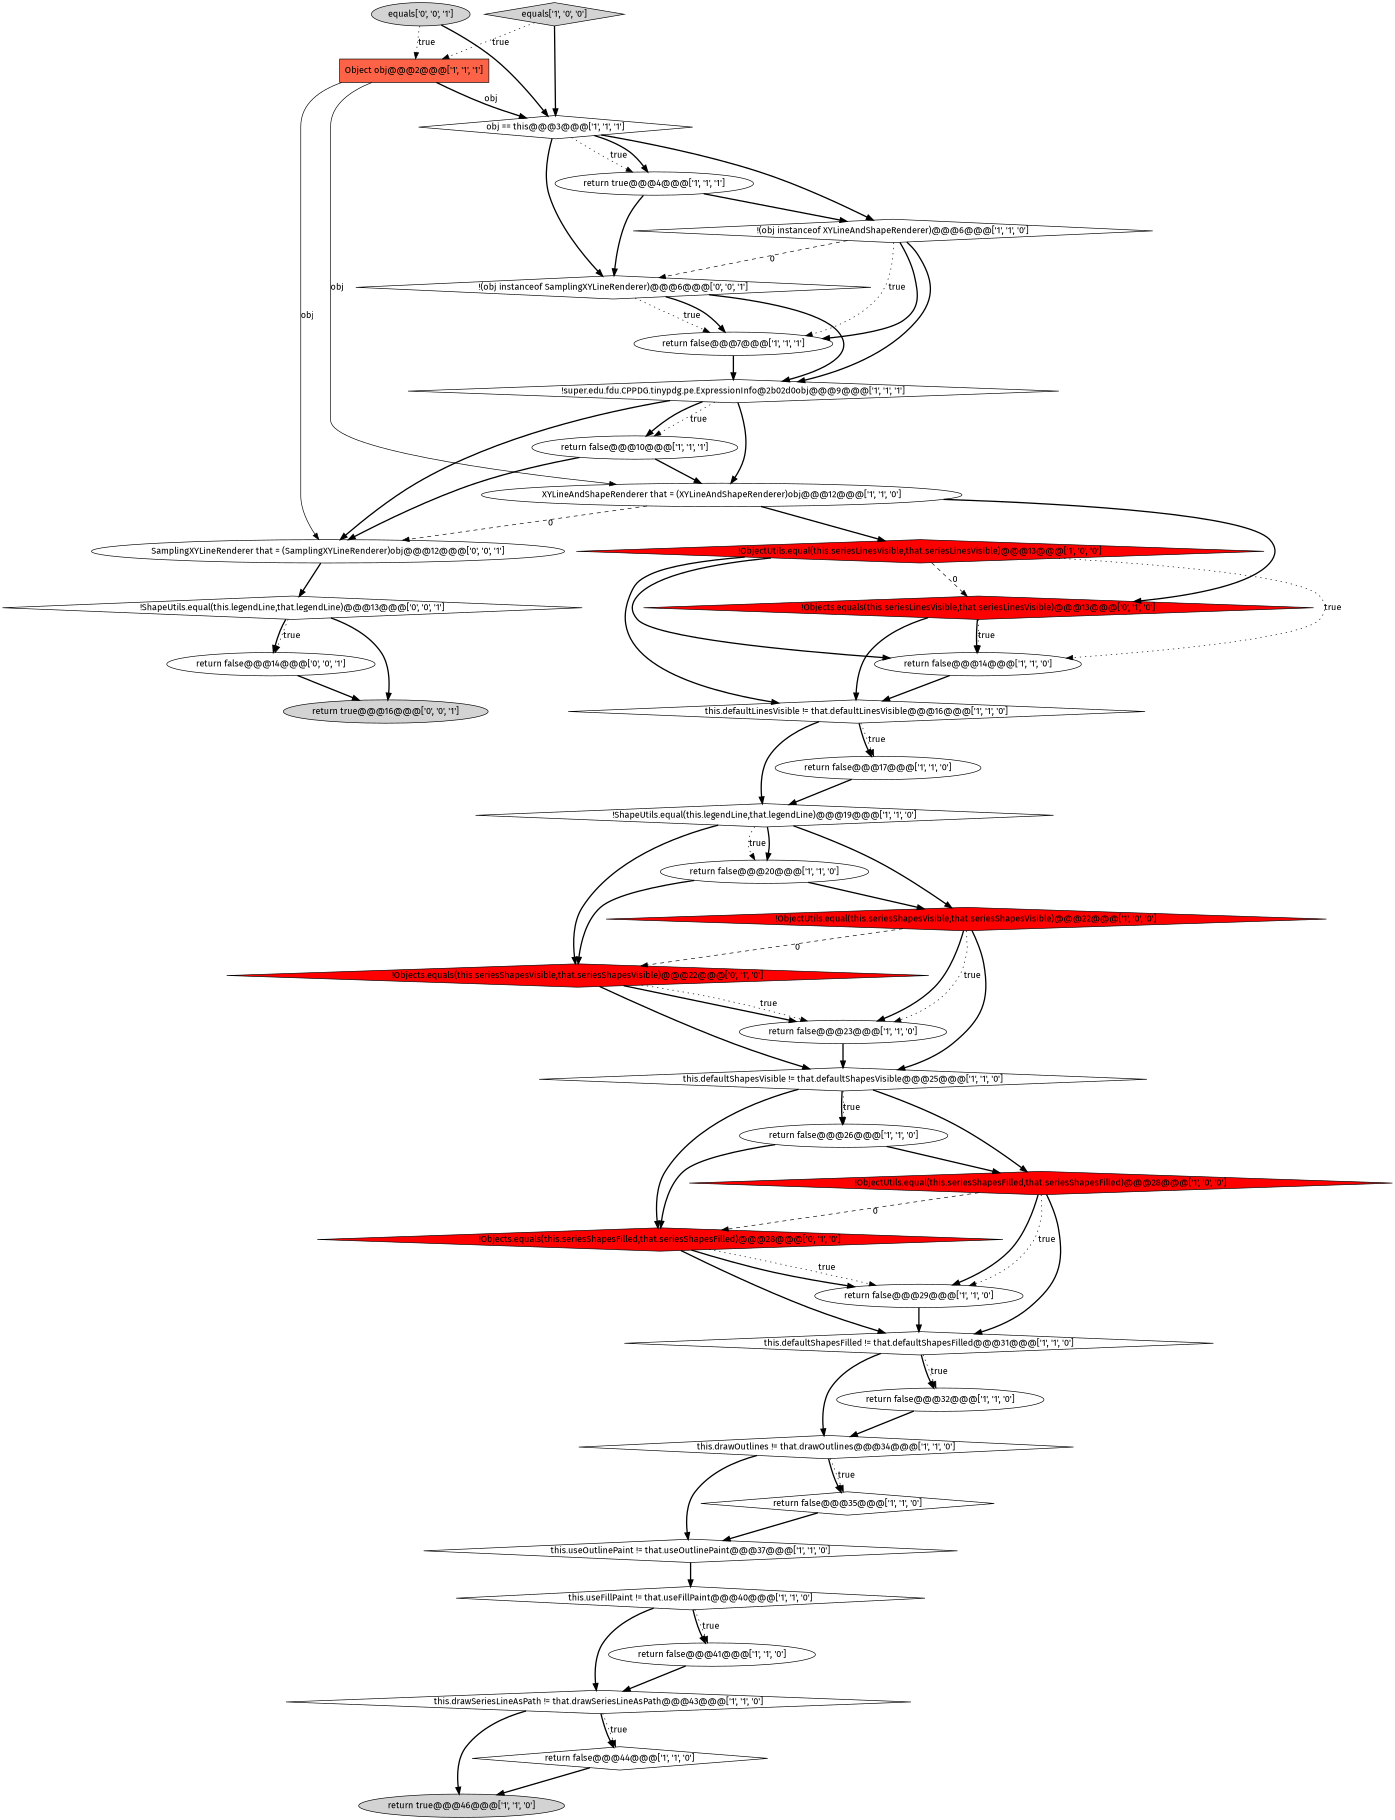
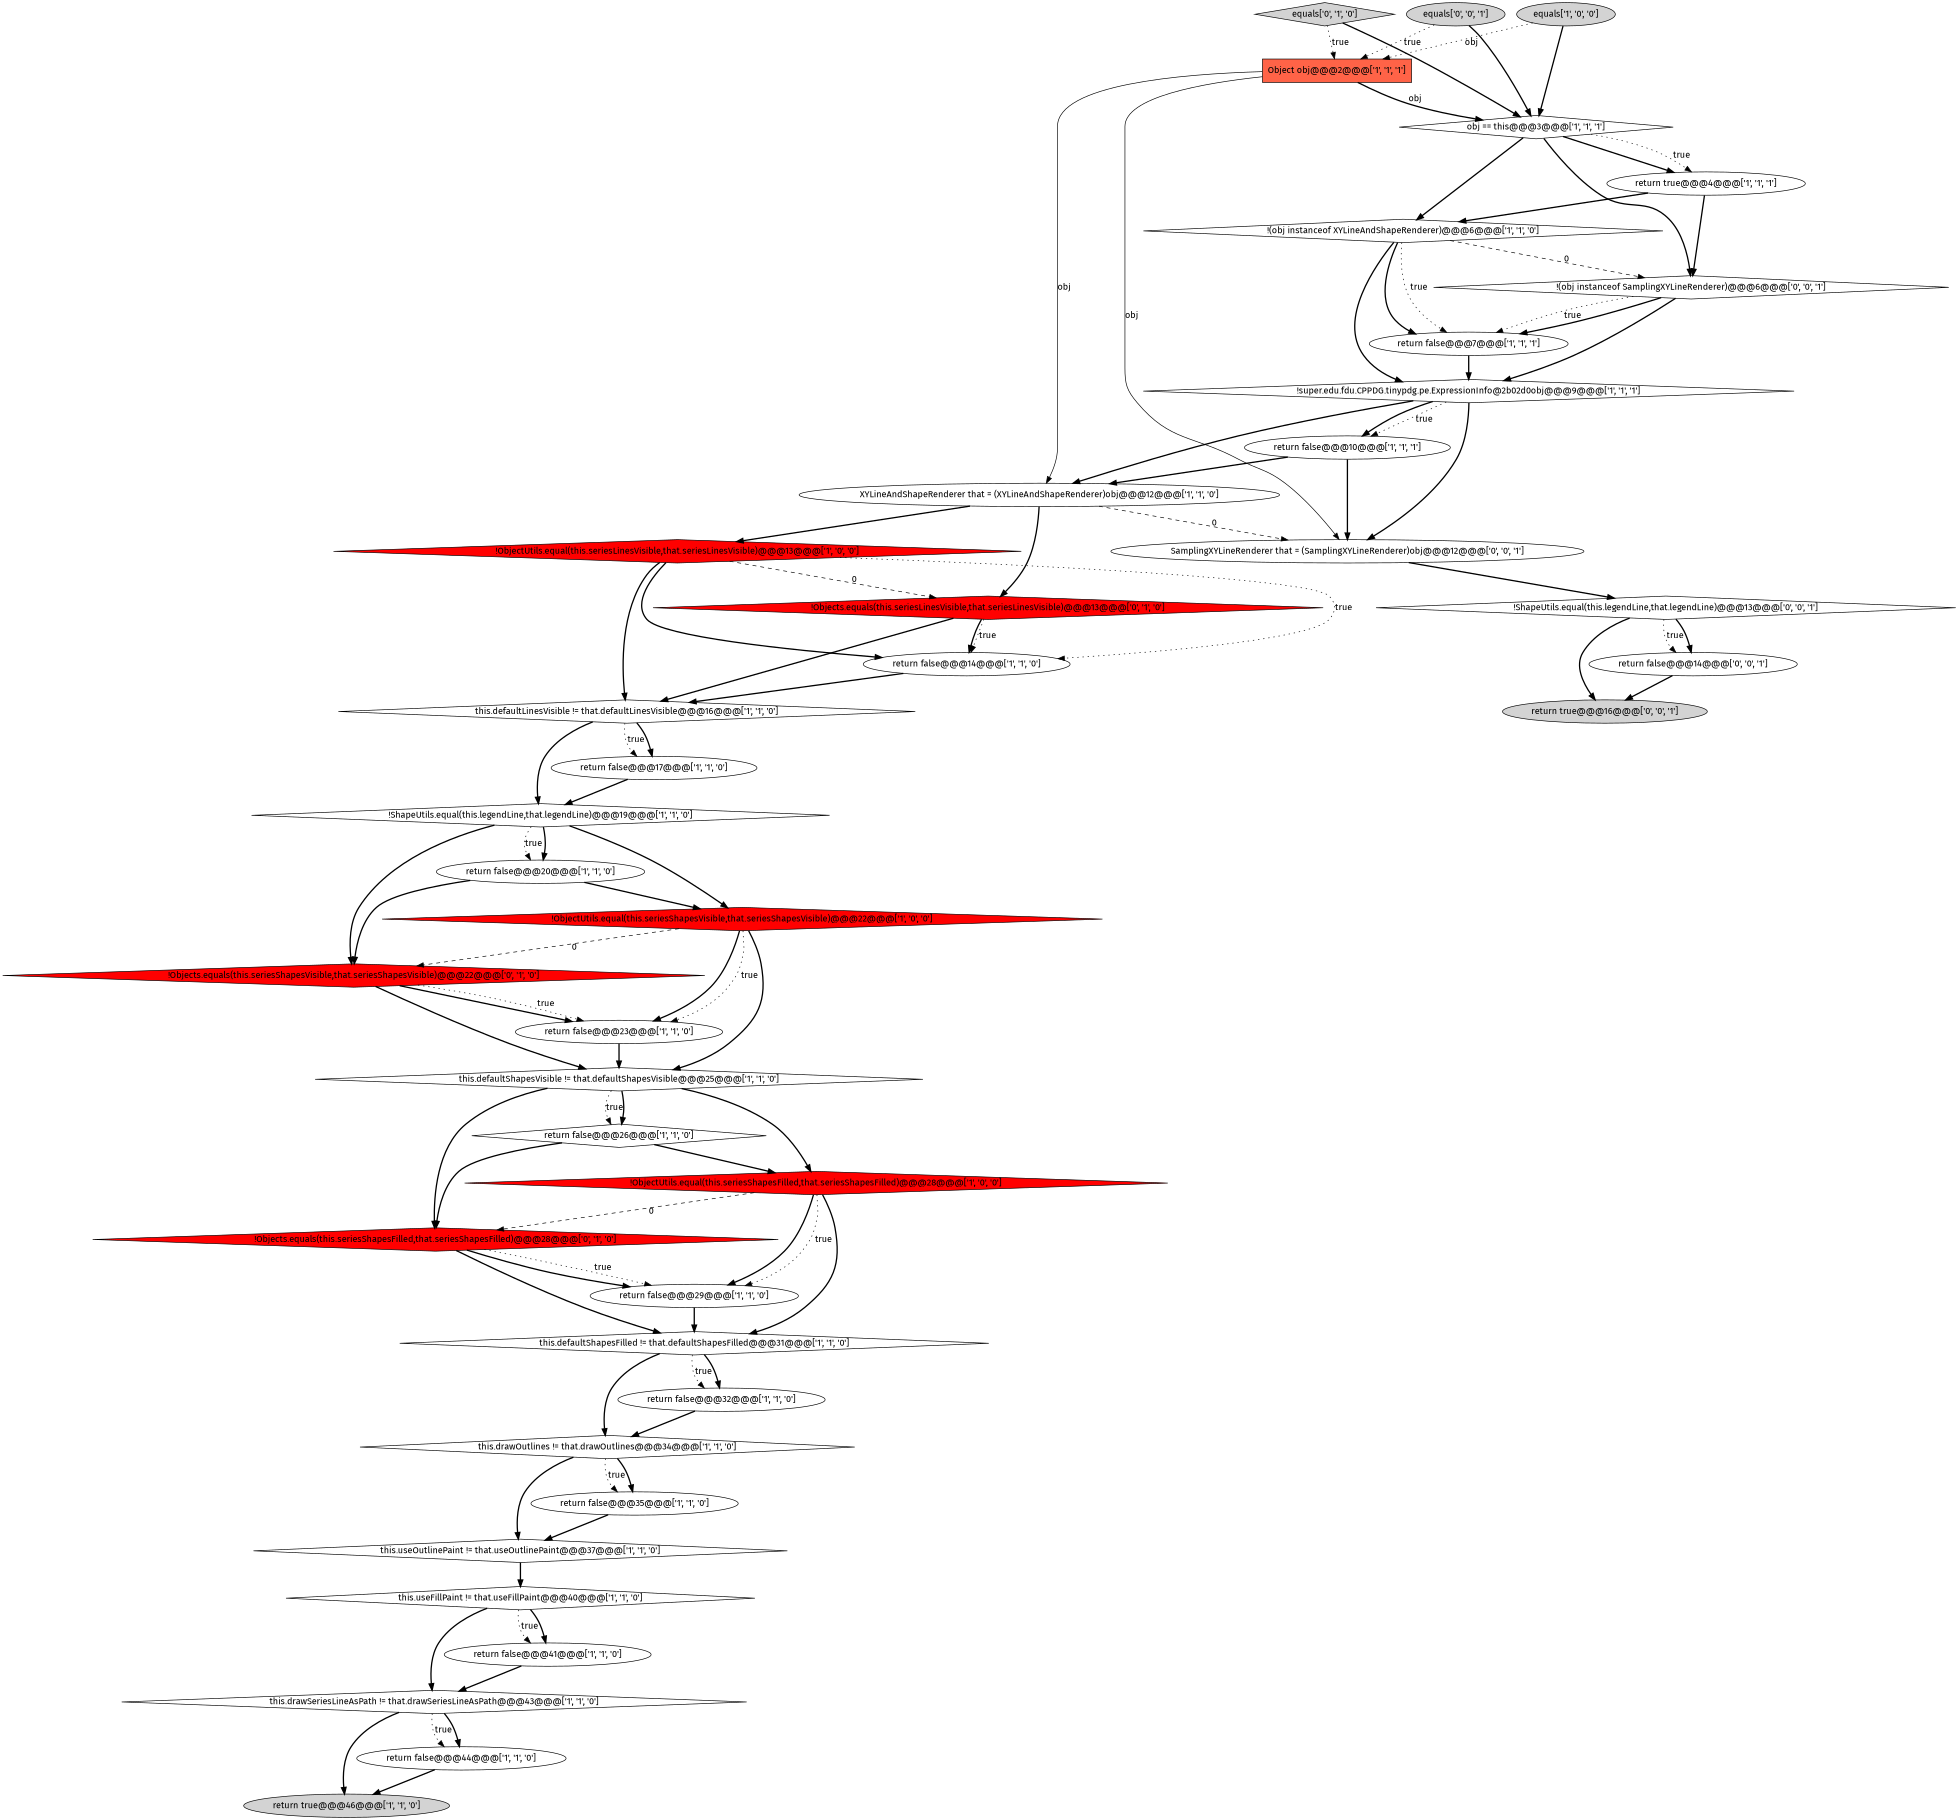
(554, 14) -> (1566, 14)
none -> (1325, 14)
(501, 42) -> (1472, 42)
(844, 1136) -> (619, 1136)
(848, 1503) -> (635, 1503)
(620, 1758) -> (461, 1758)
